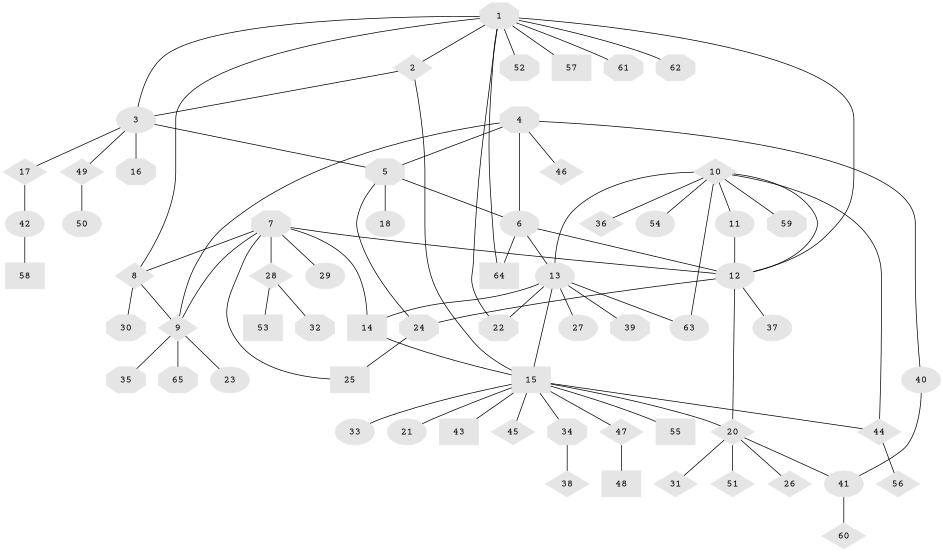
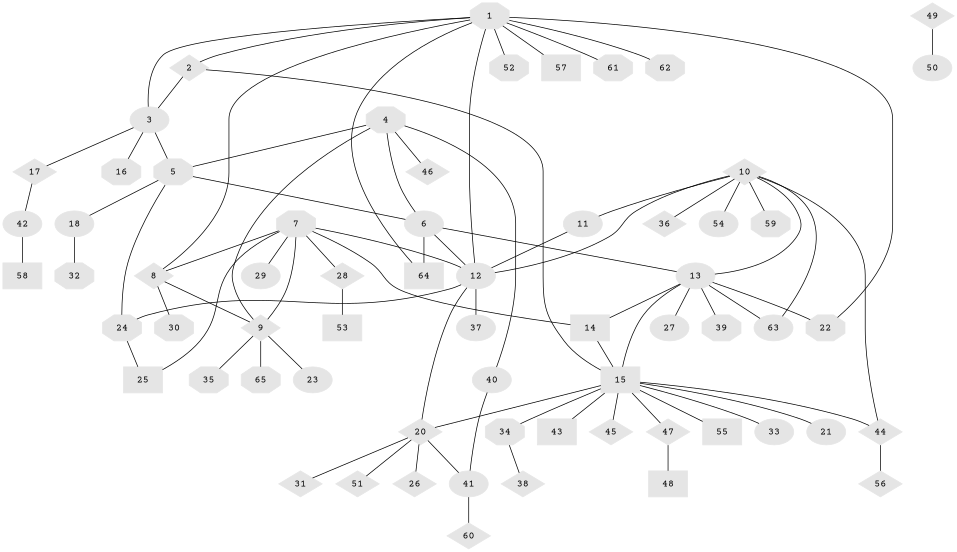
(108, 147) -> none
(292, 300) -> (74, 250)
